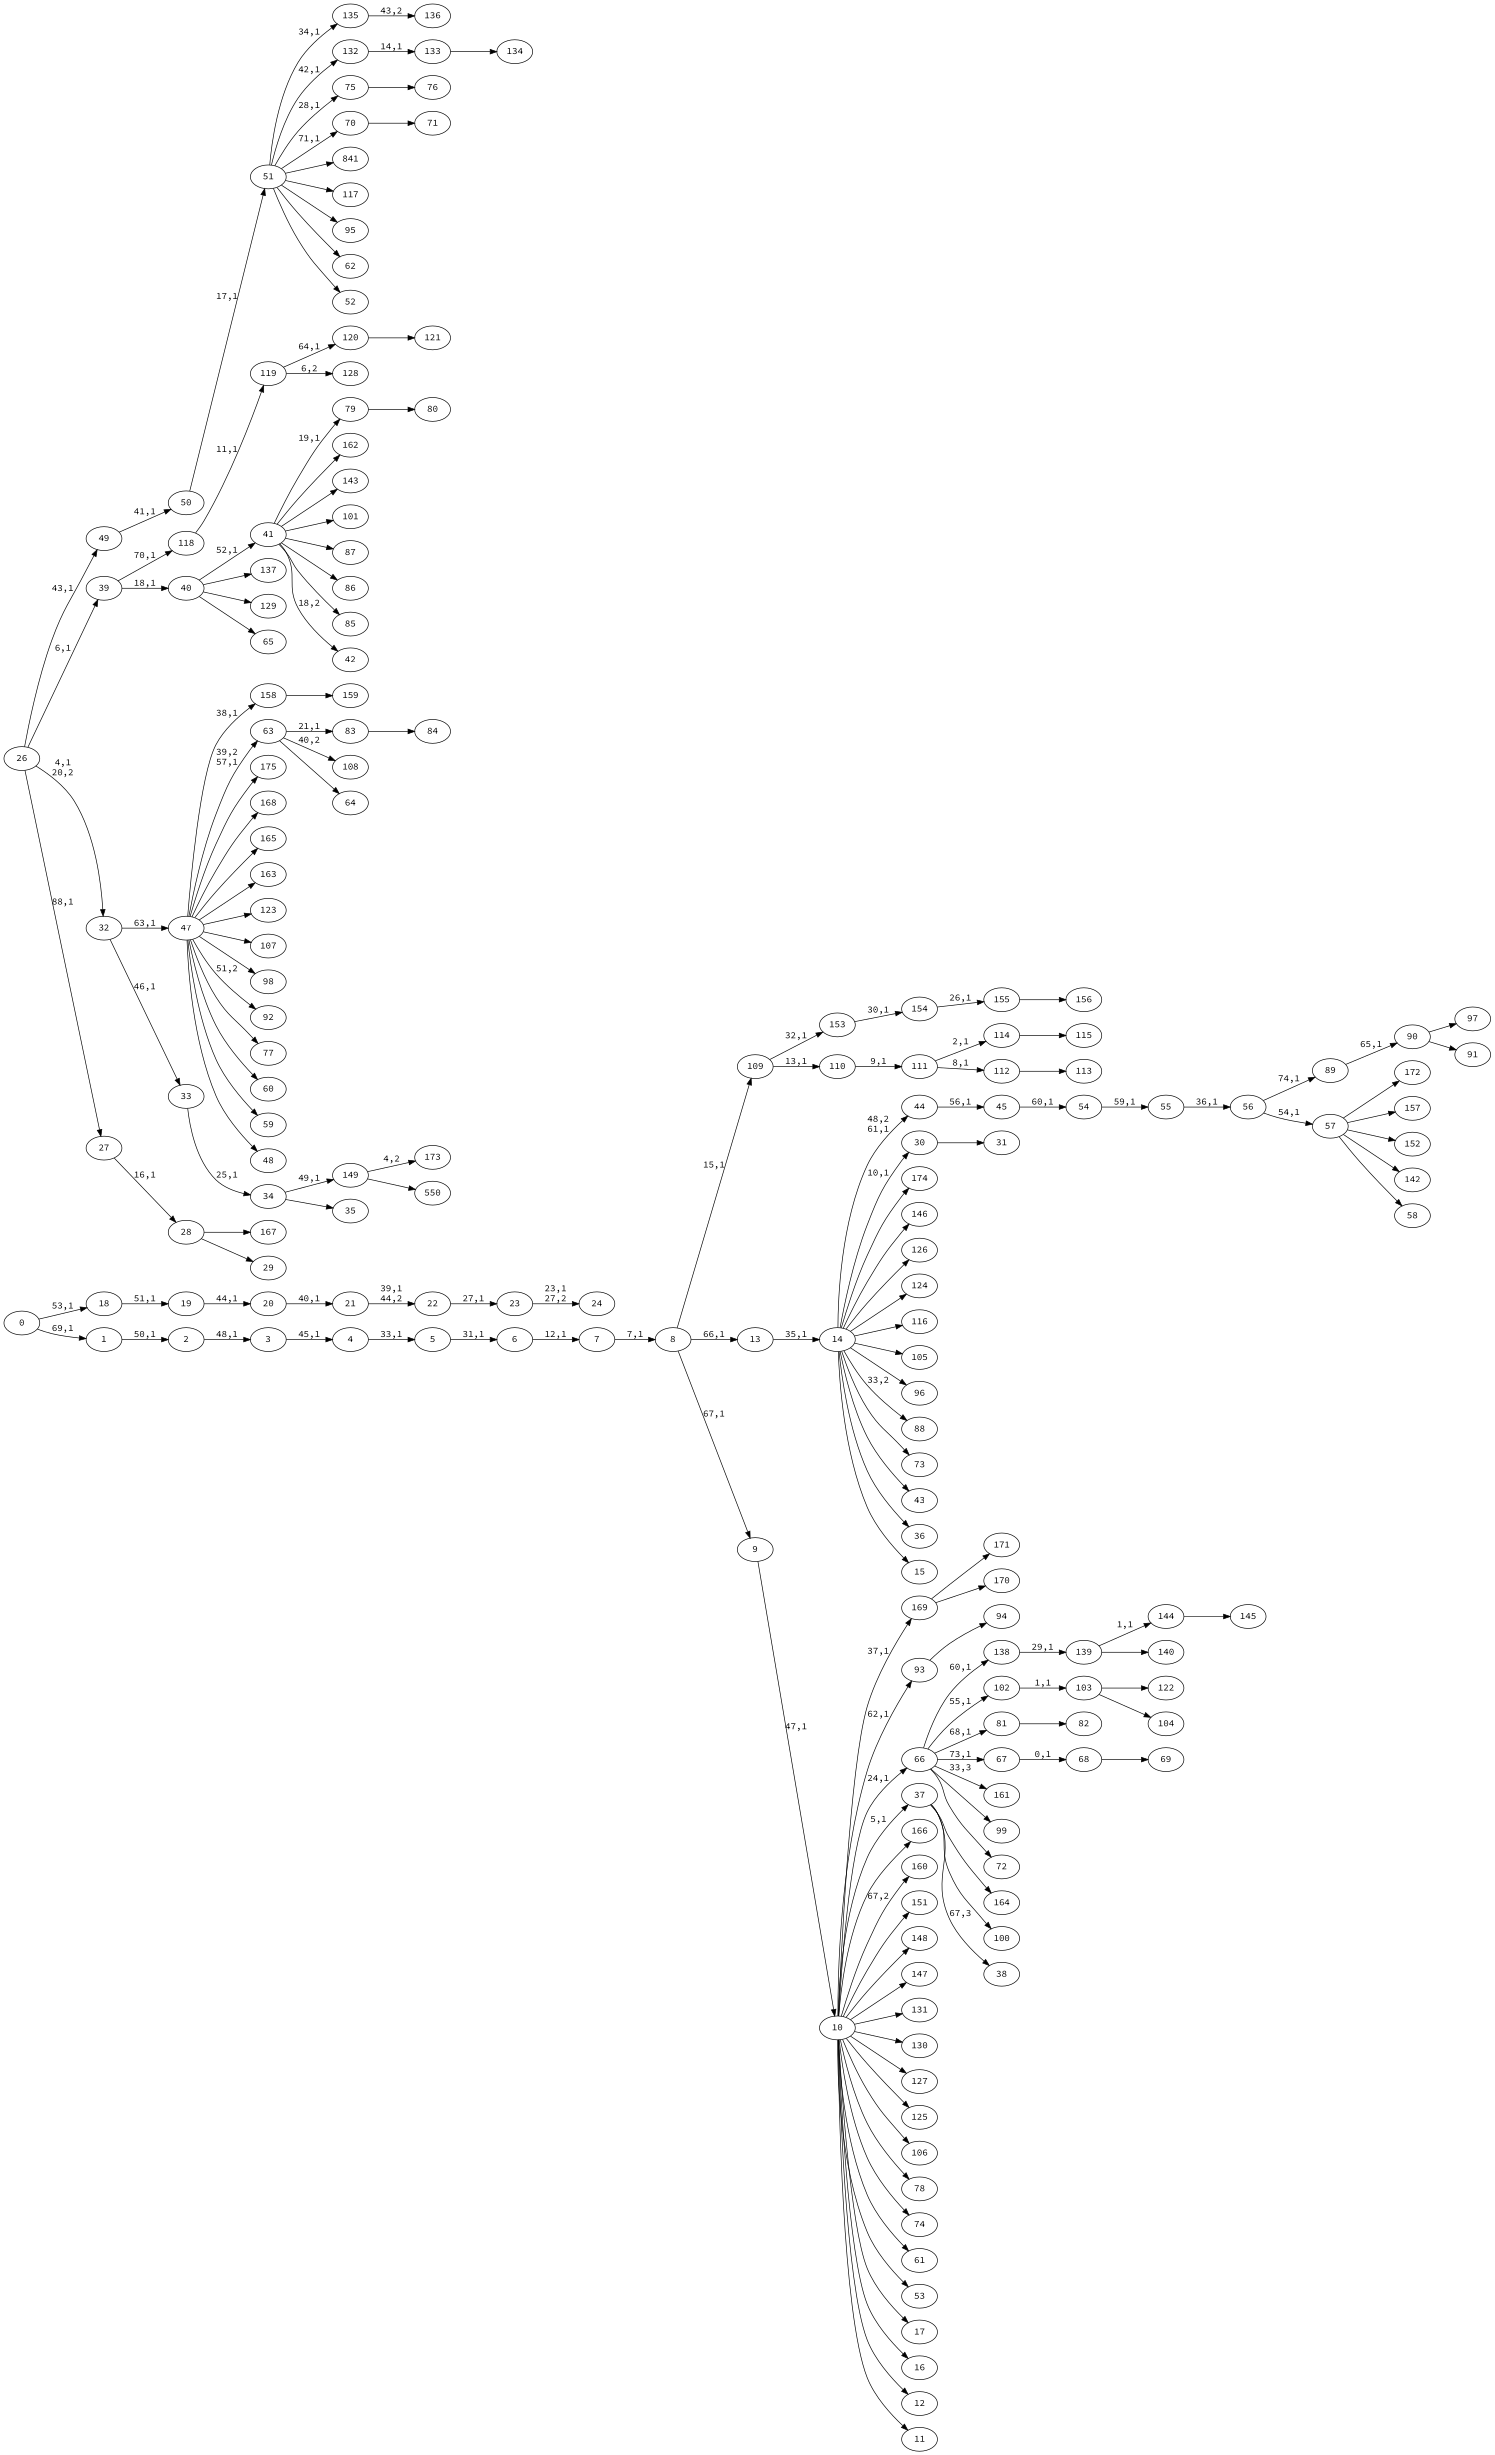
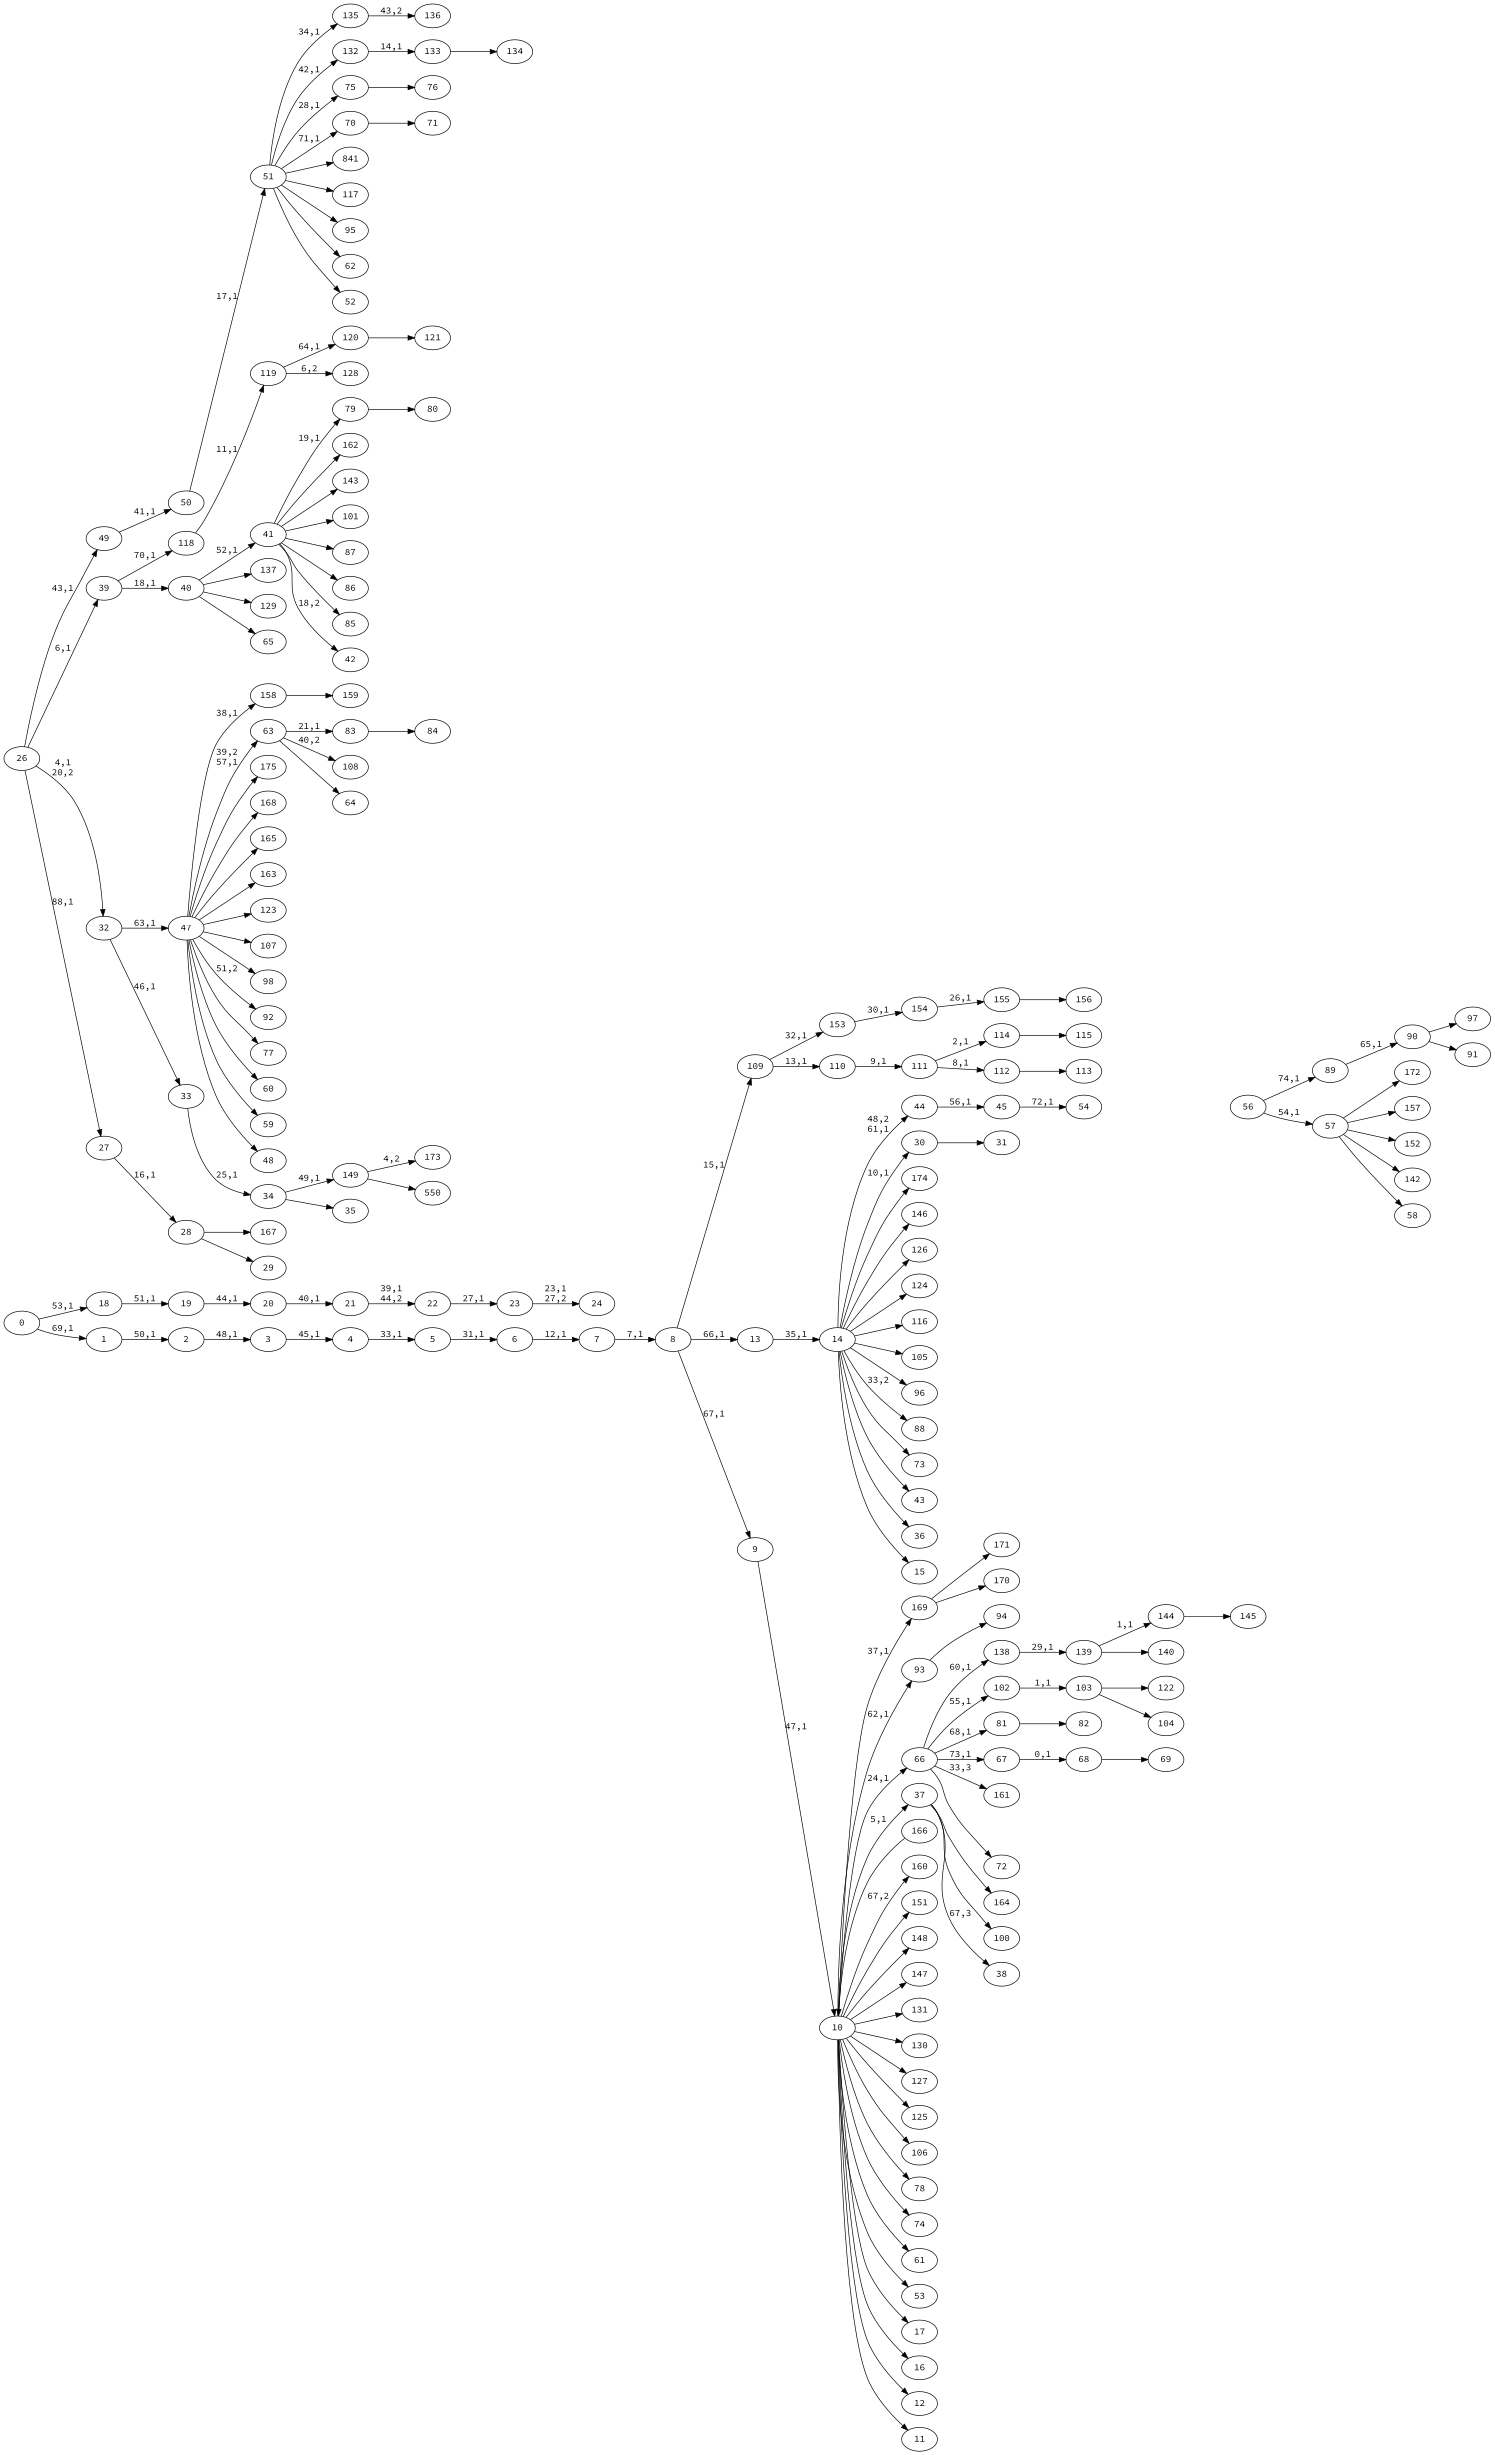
(1043, 1102) -> (1043, 1102)
(1166, 1107) -> none
(1002, 1831) -> none
(856, 1924) -> (854, 1916)
